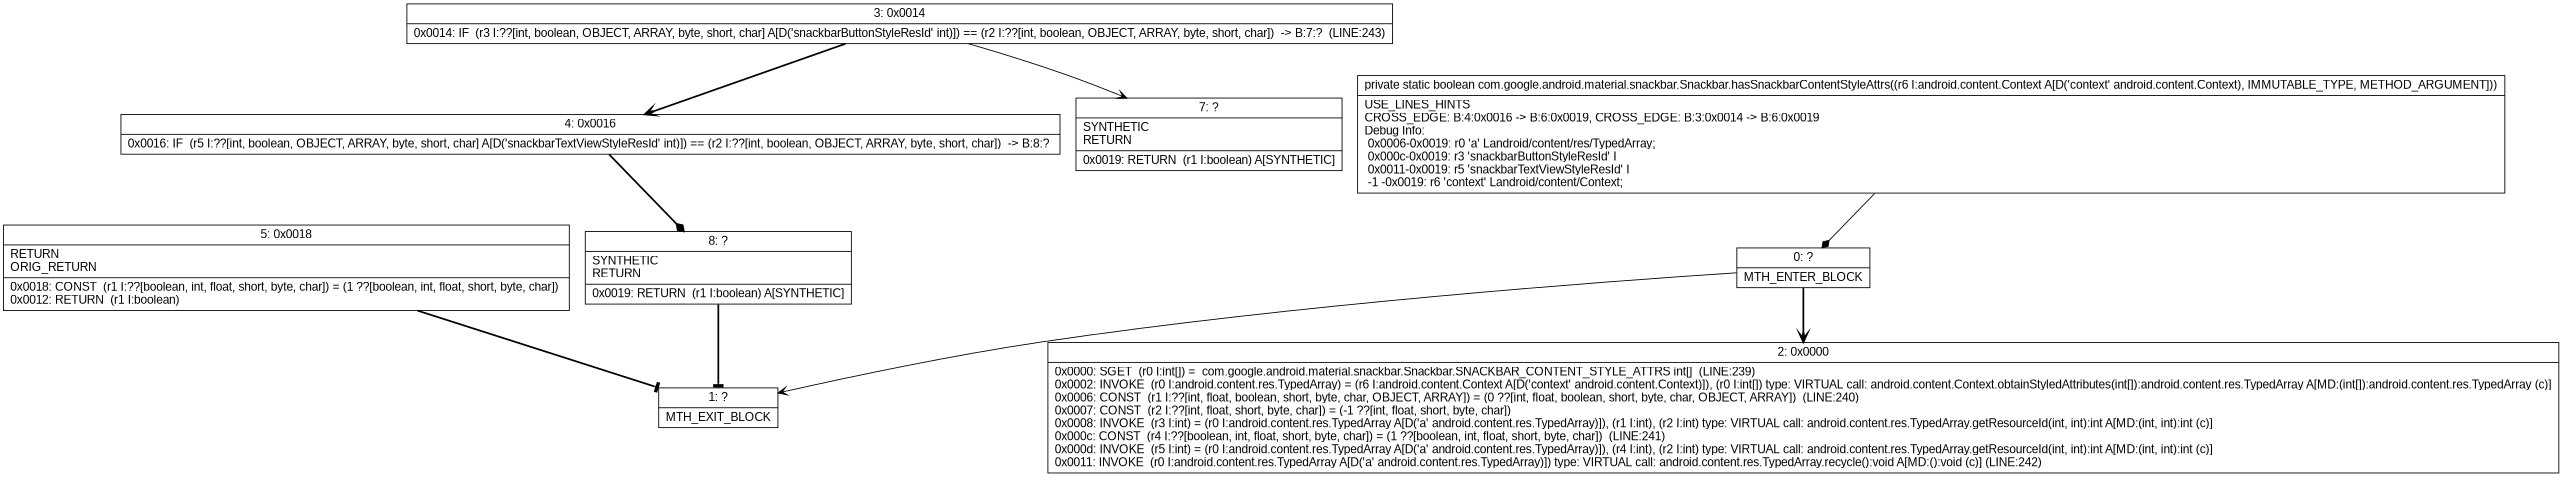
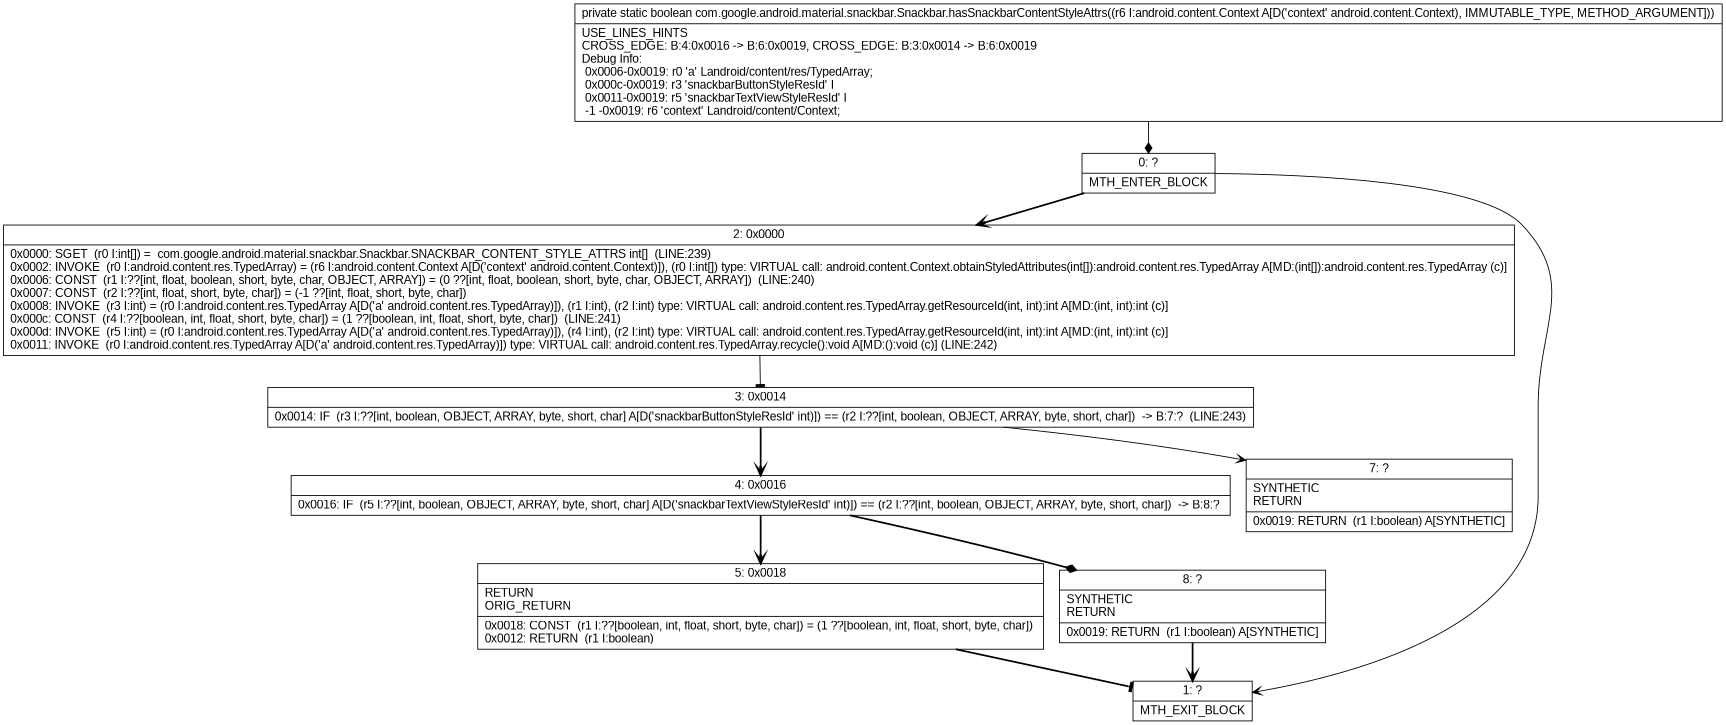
(718, 344) -> (1193, 658)
none -> (760, 369)
none -> (761, 535)
